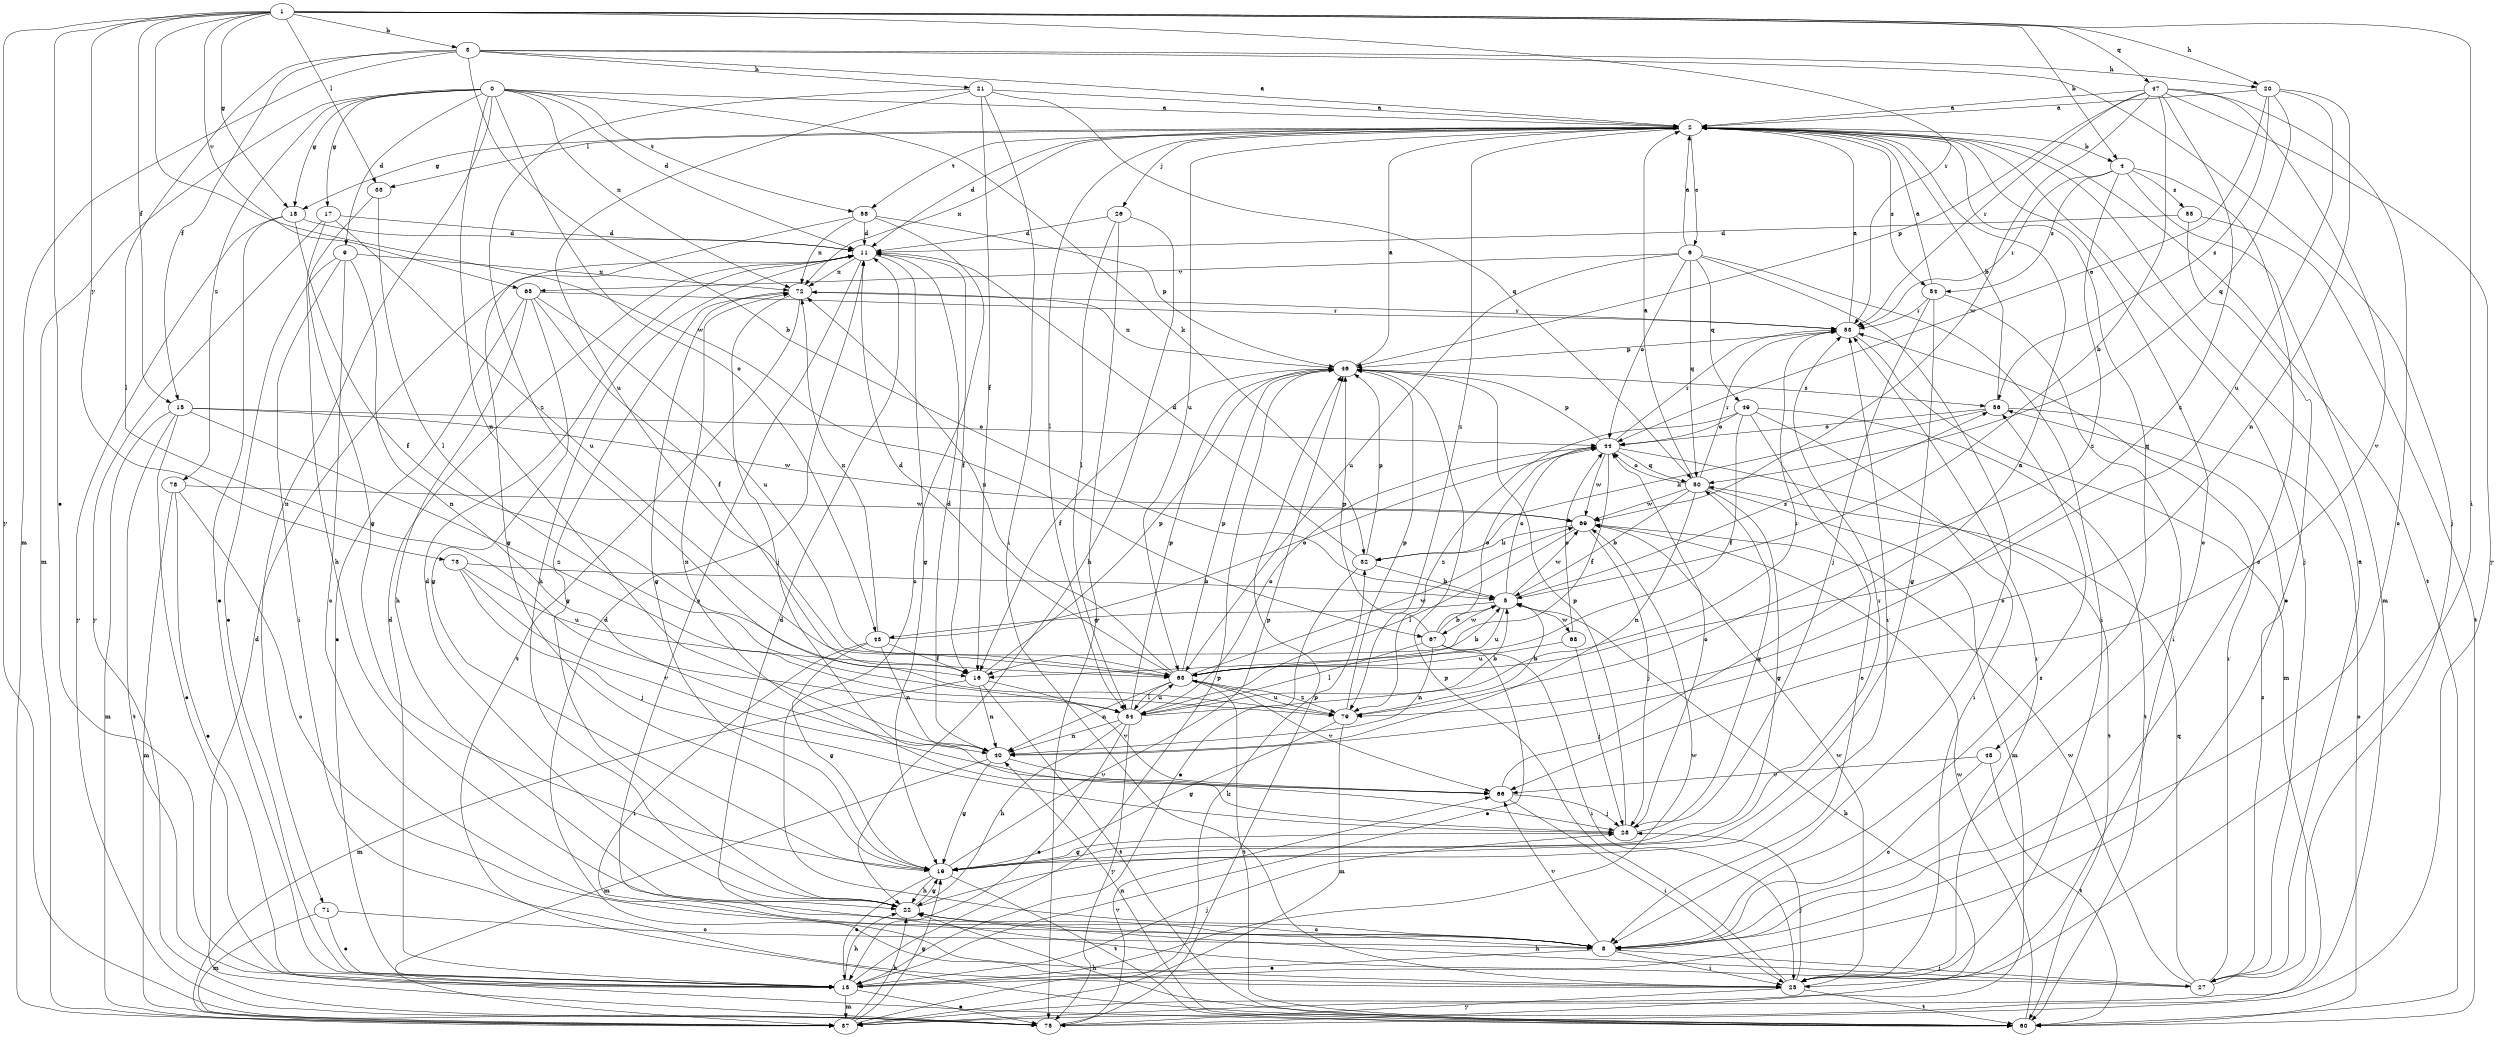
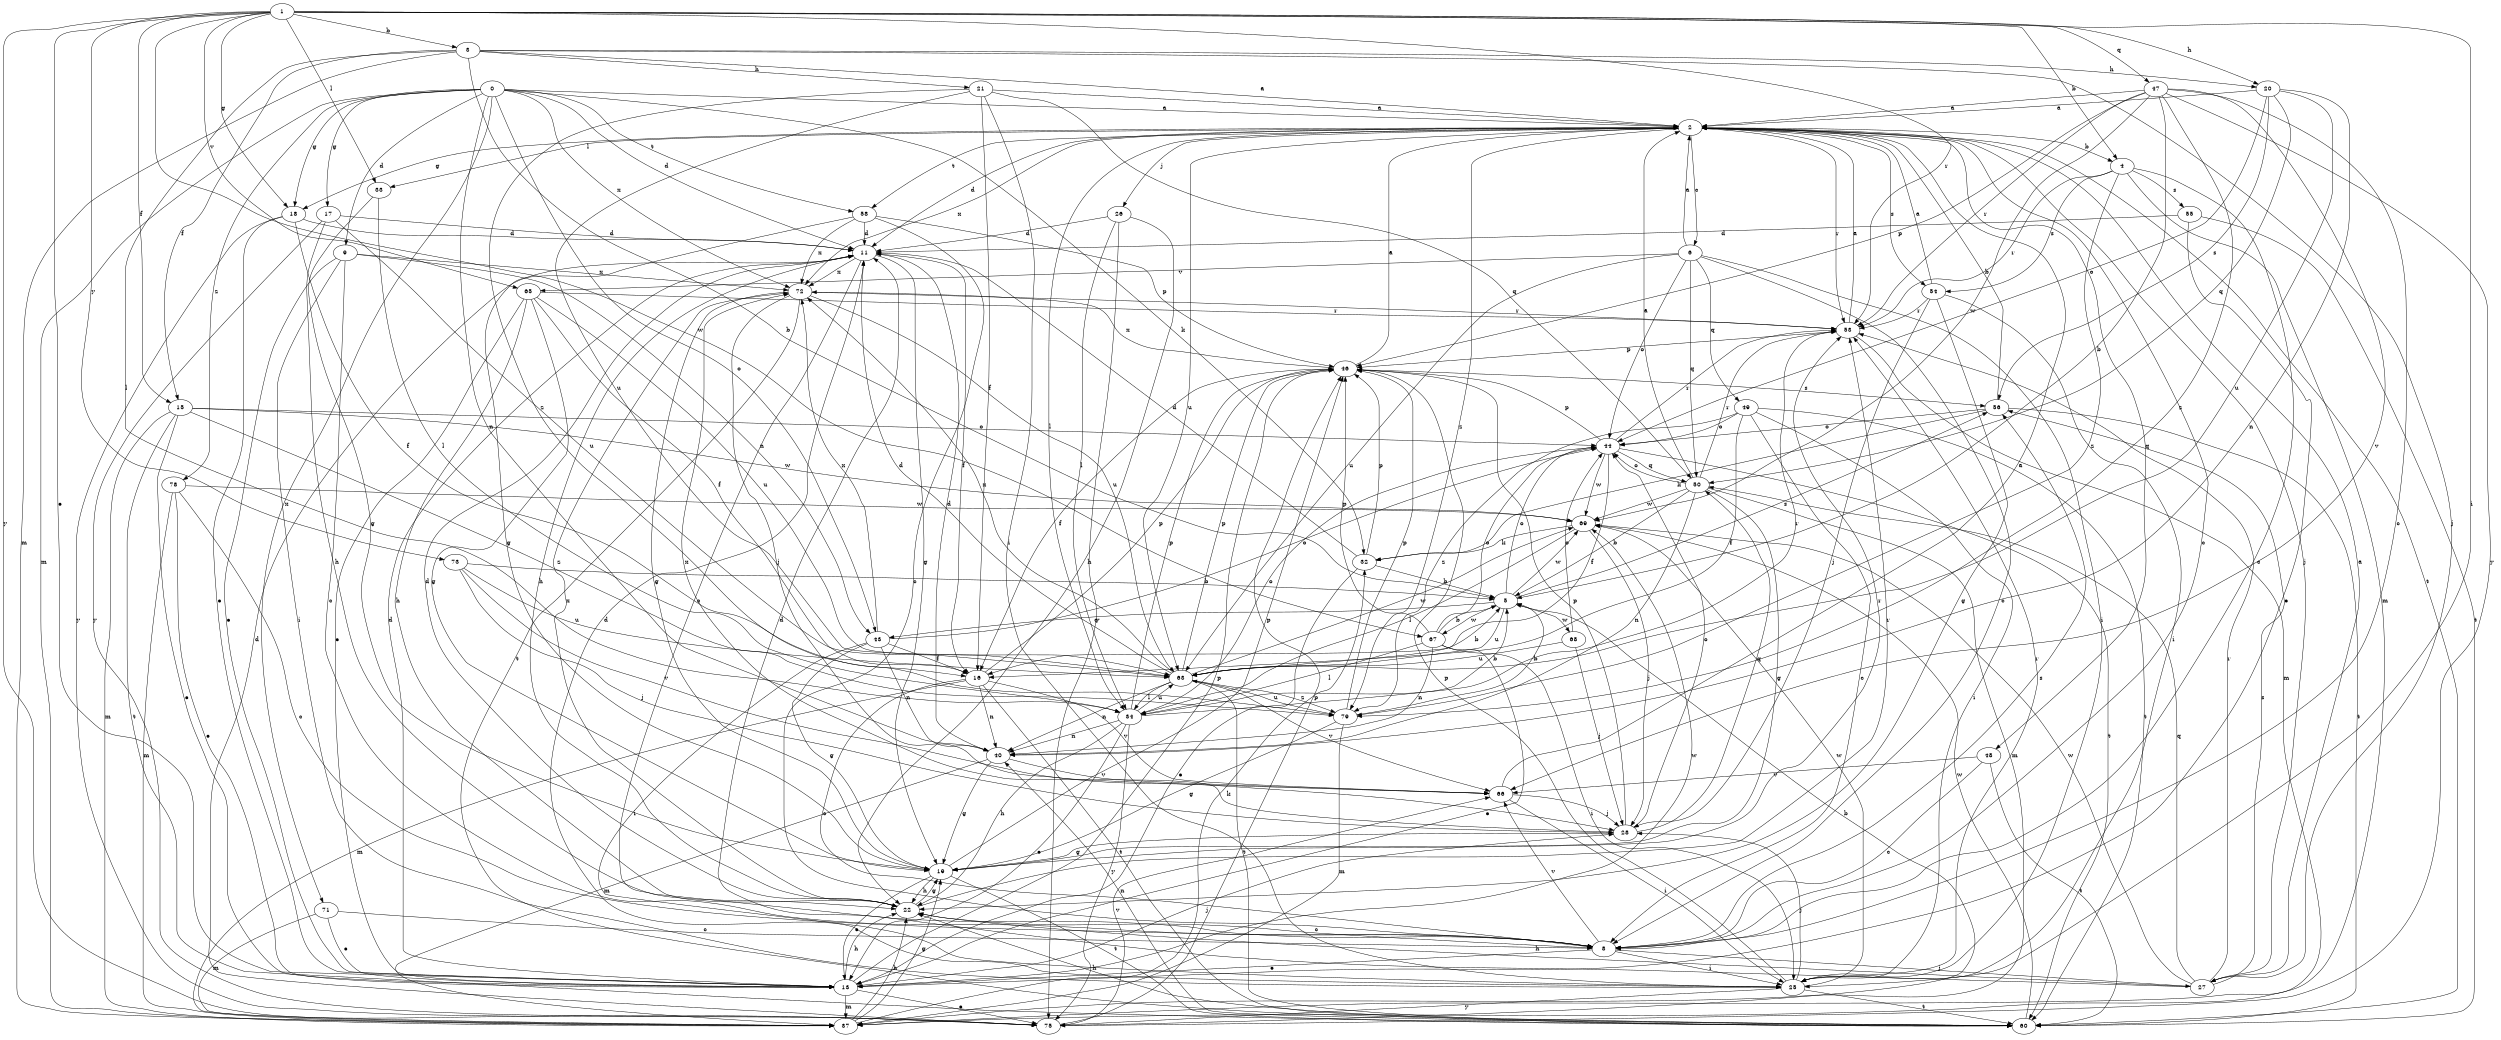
none -> (1836, 170)
none -> (1060, 441)
(568, 601) -> (568, 601)
(571, 610) -> (666, 366)
(2359, 717) -> (2359, 717)
(1679, 843) -> (1666, 864)
none -> (1104, 897)
